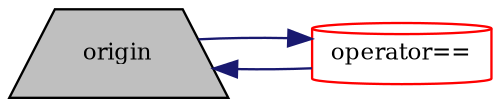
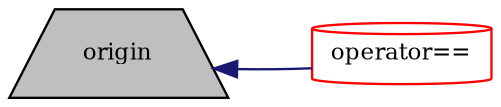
(243, 38) -> none
